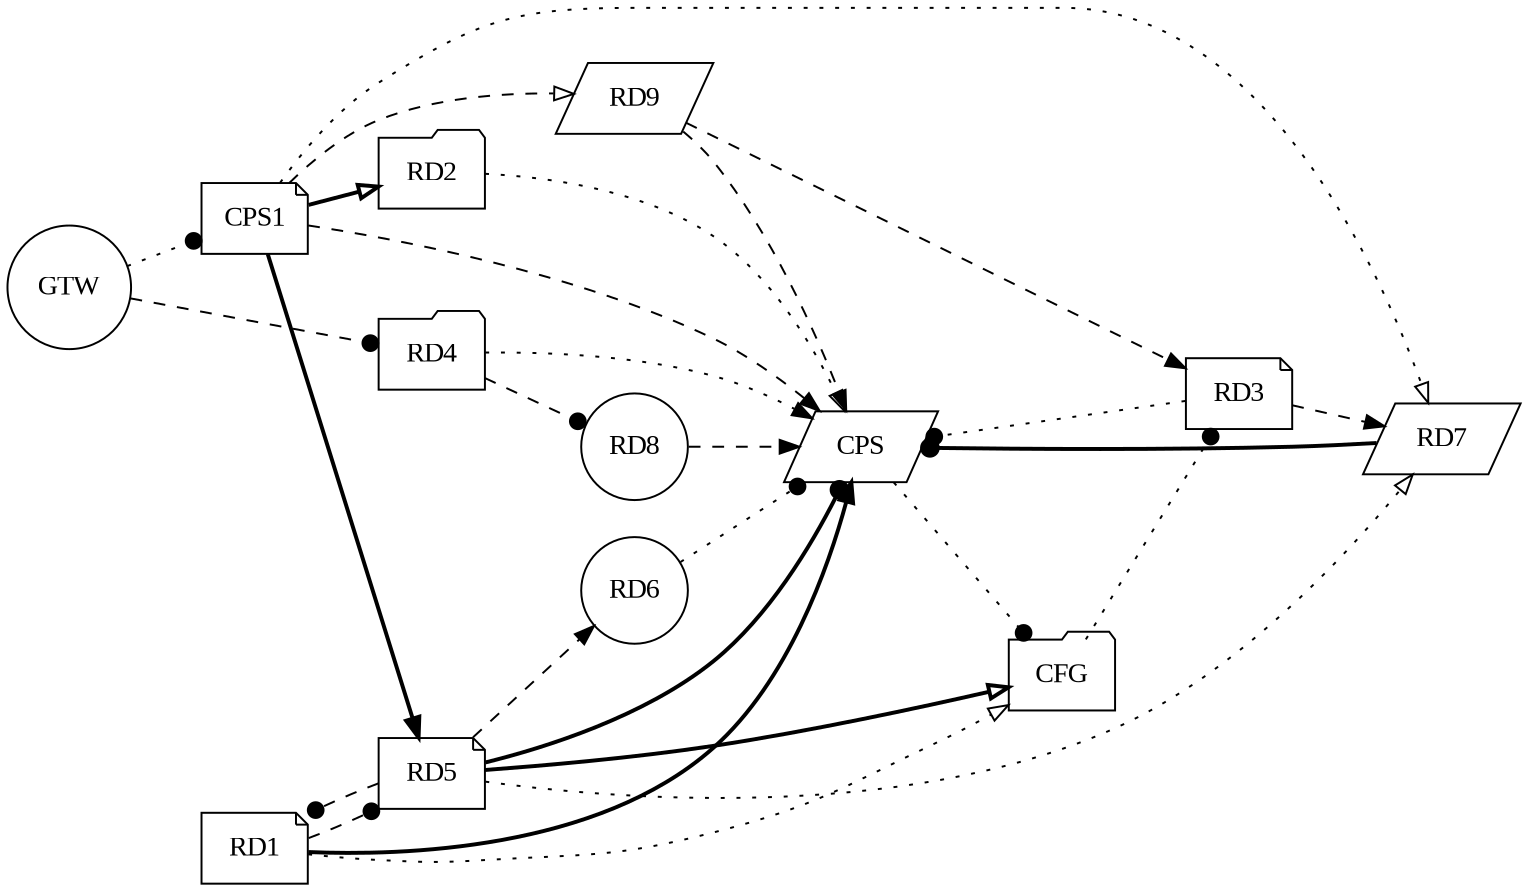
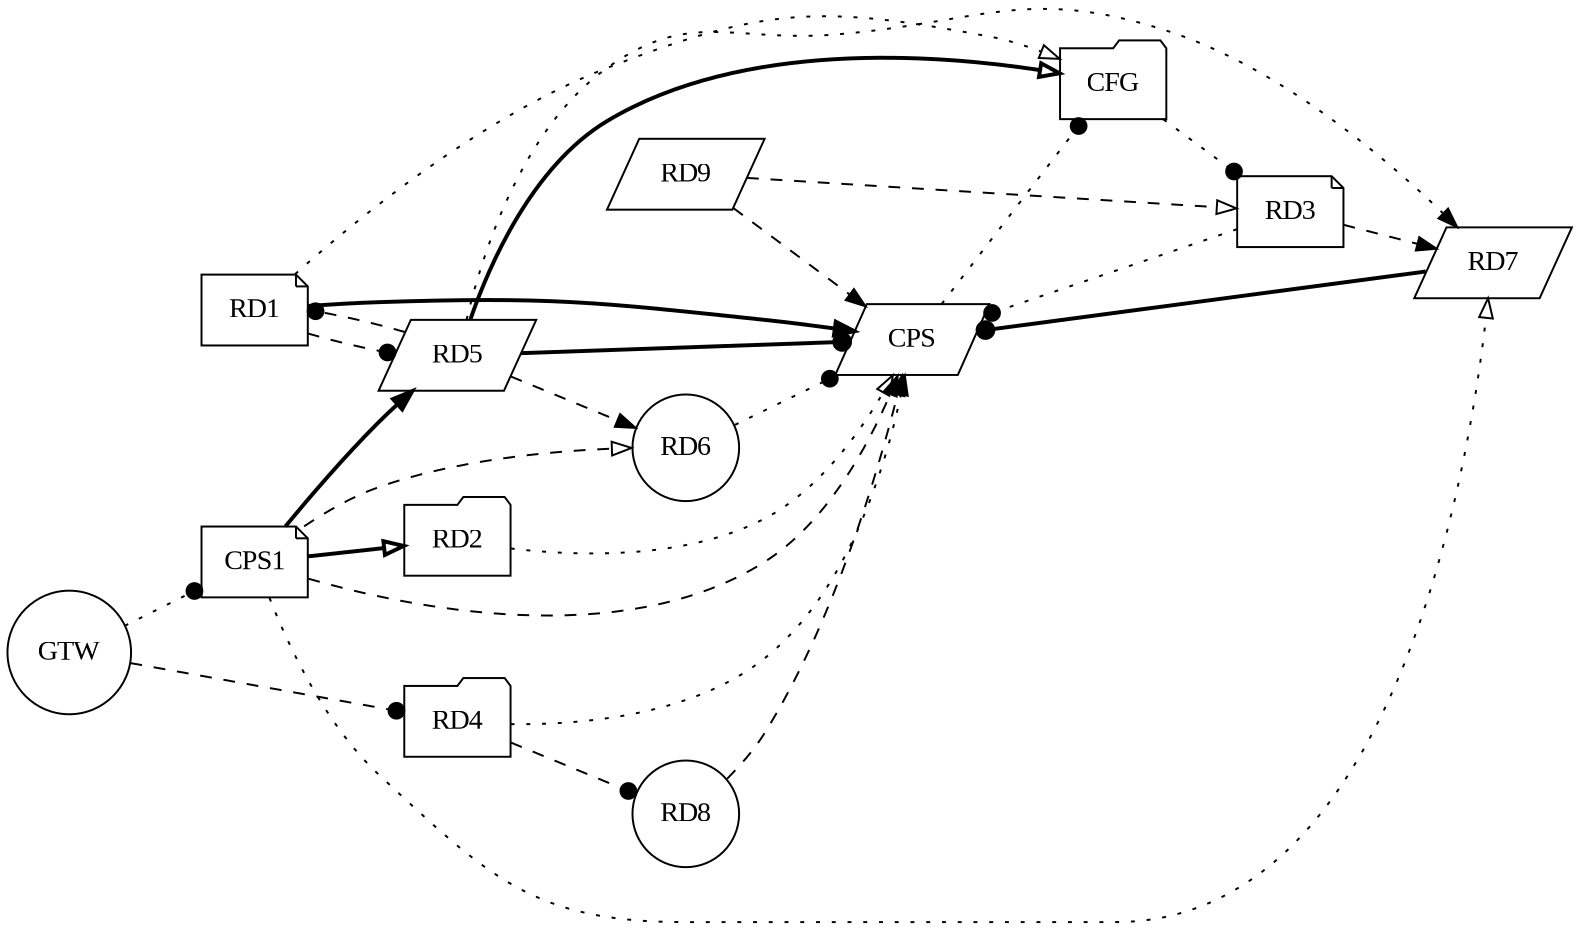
(411, 109) -> (452, 467)
(927, 241) -> (982, 193)
(989, 769) -> (845, 34)
(432, 773) -> (457, 355)
